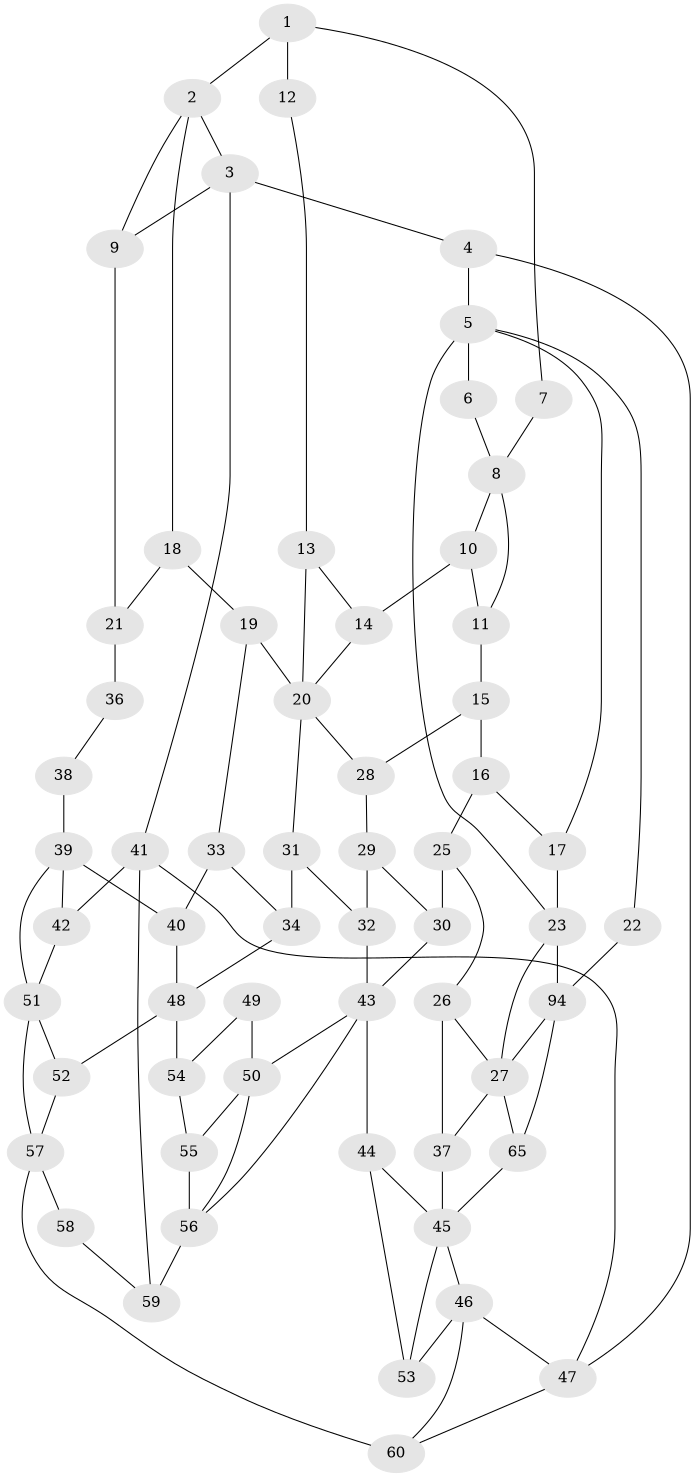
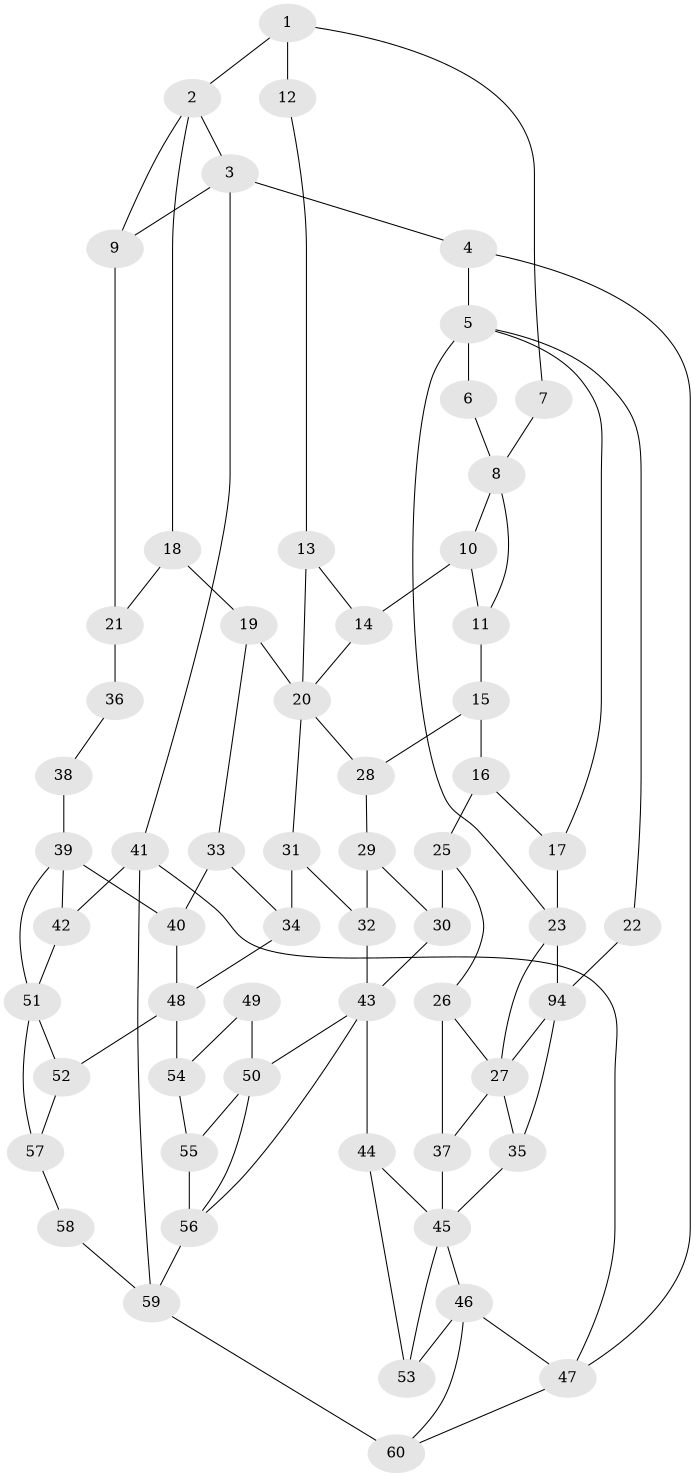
(518, 1153) -> (518, 1153)
(152, 1349) -> (274, 1378)
